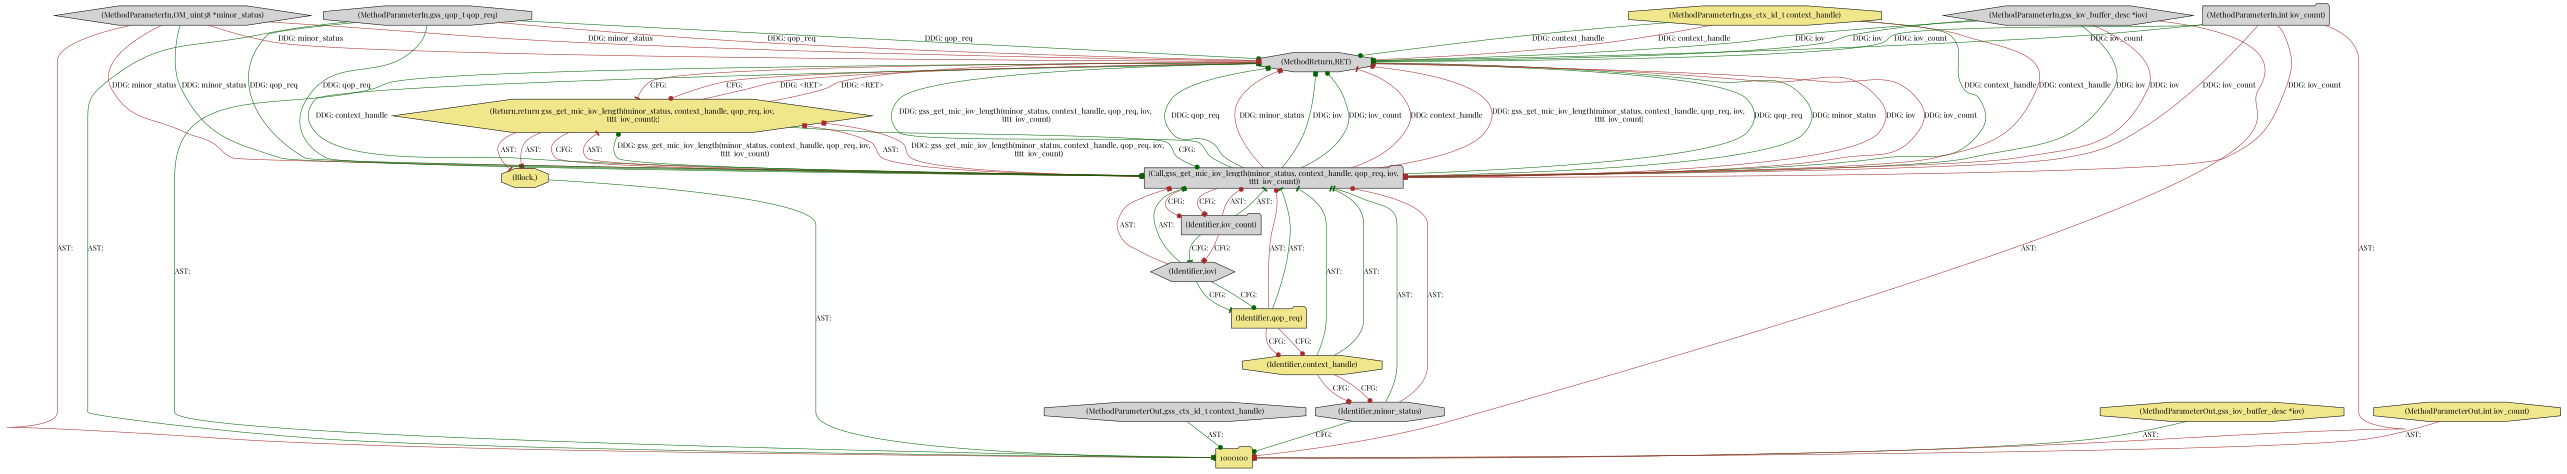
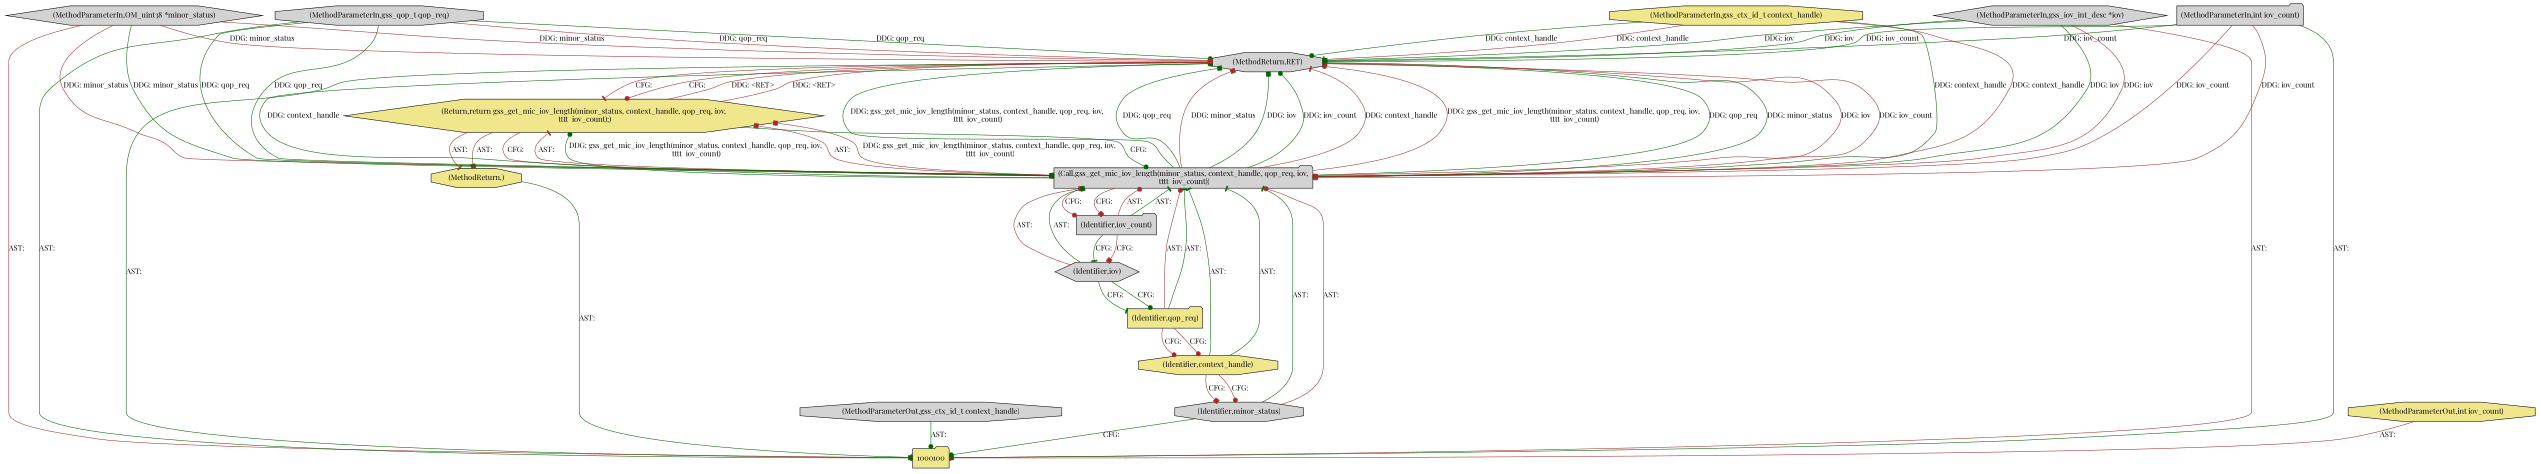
(2068, 16) -> (2050, 16)
(525, 178) -> (476, 178)
(2222, 412) -> none
(2100, 442) -> (1892, 444)
